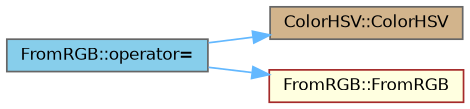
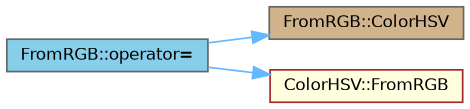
(366, 23) -> (366, 23)
(366, 86) -> (366, 86)
